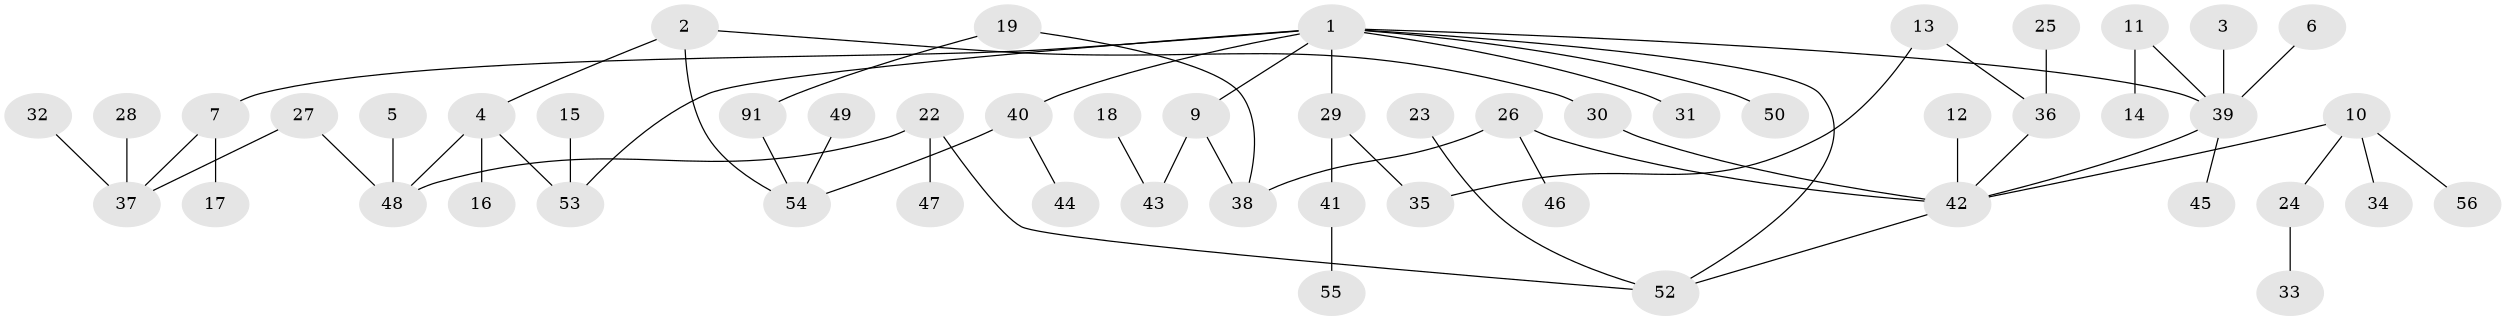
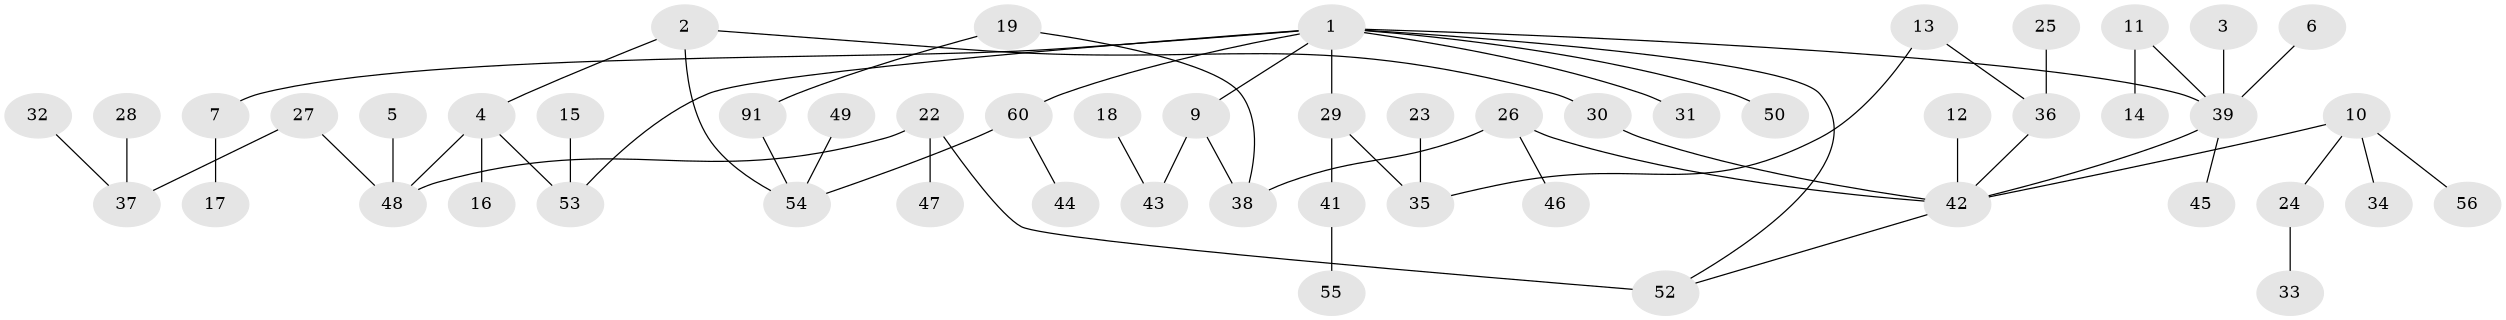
(1019, 116) -> (1019, 116)
(171, 160) -> none
(1518, 231) -> (1420, 160)
